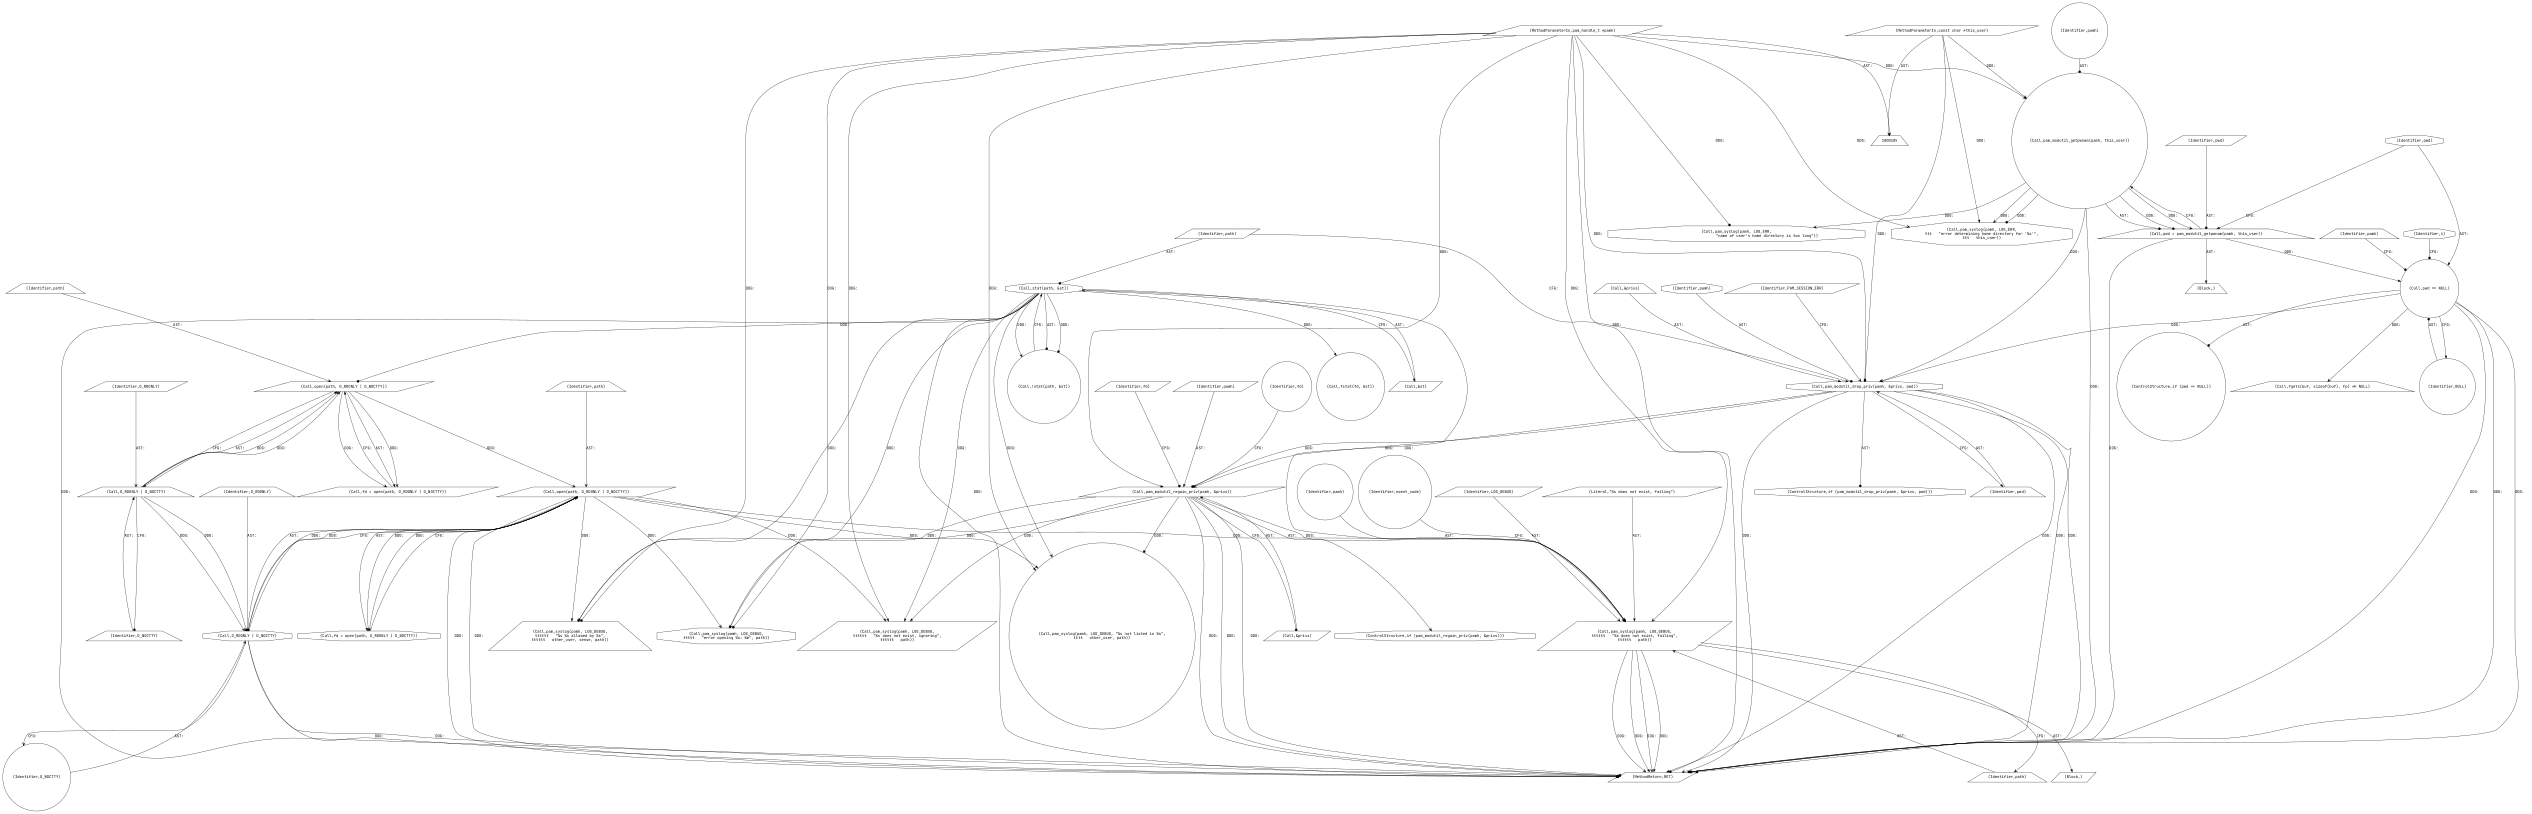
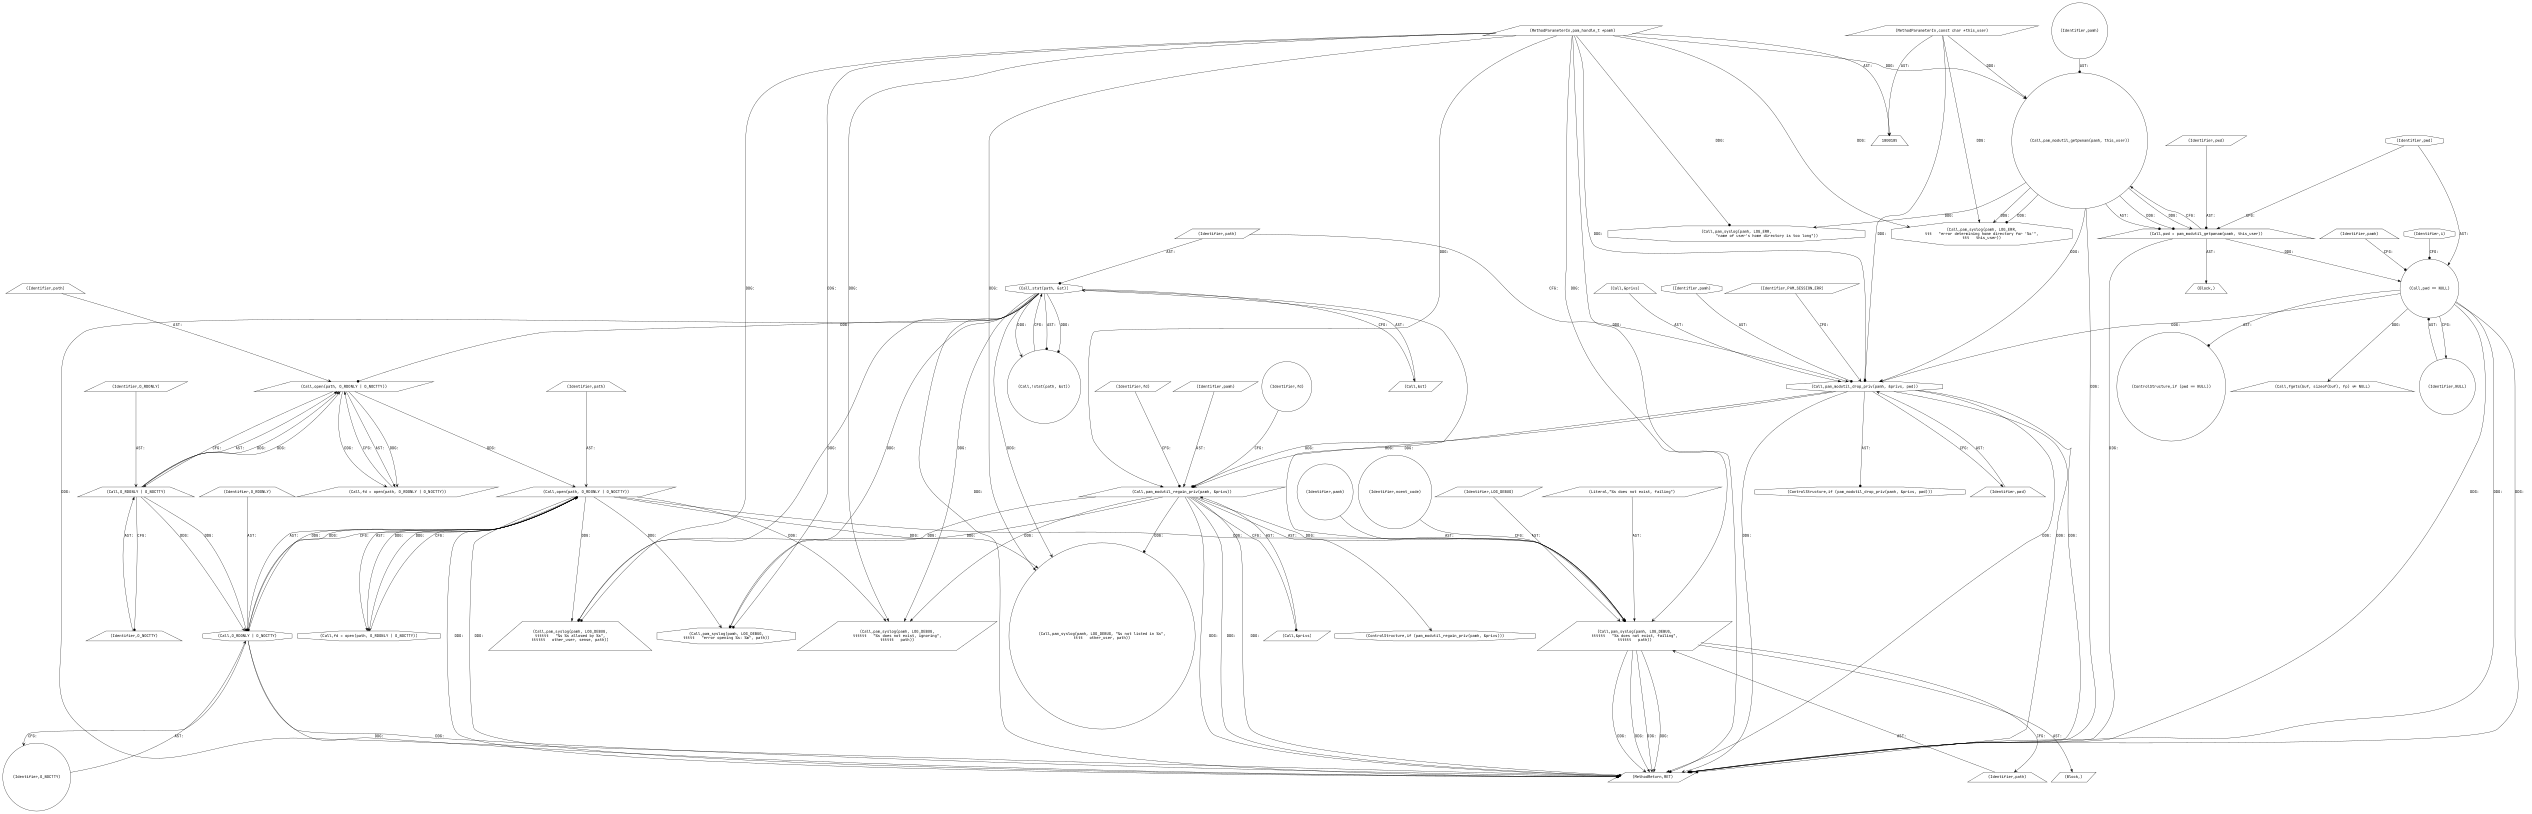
(1351, 387) -> none
